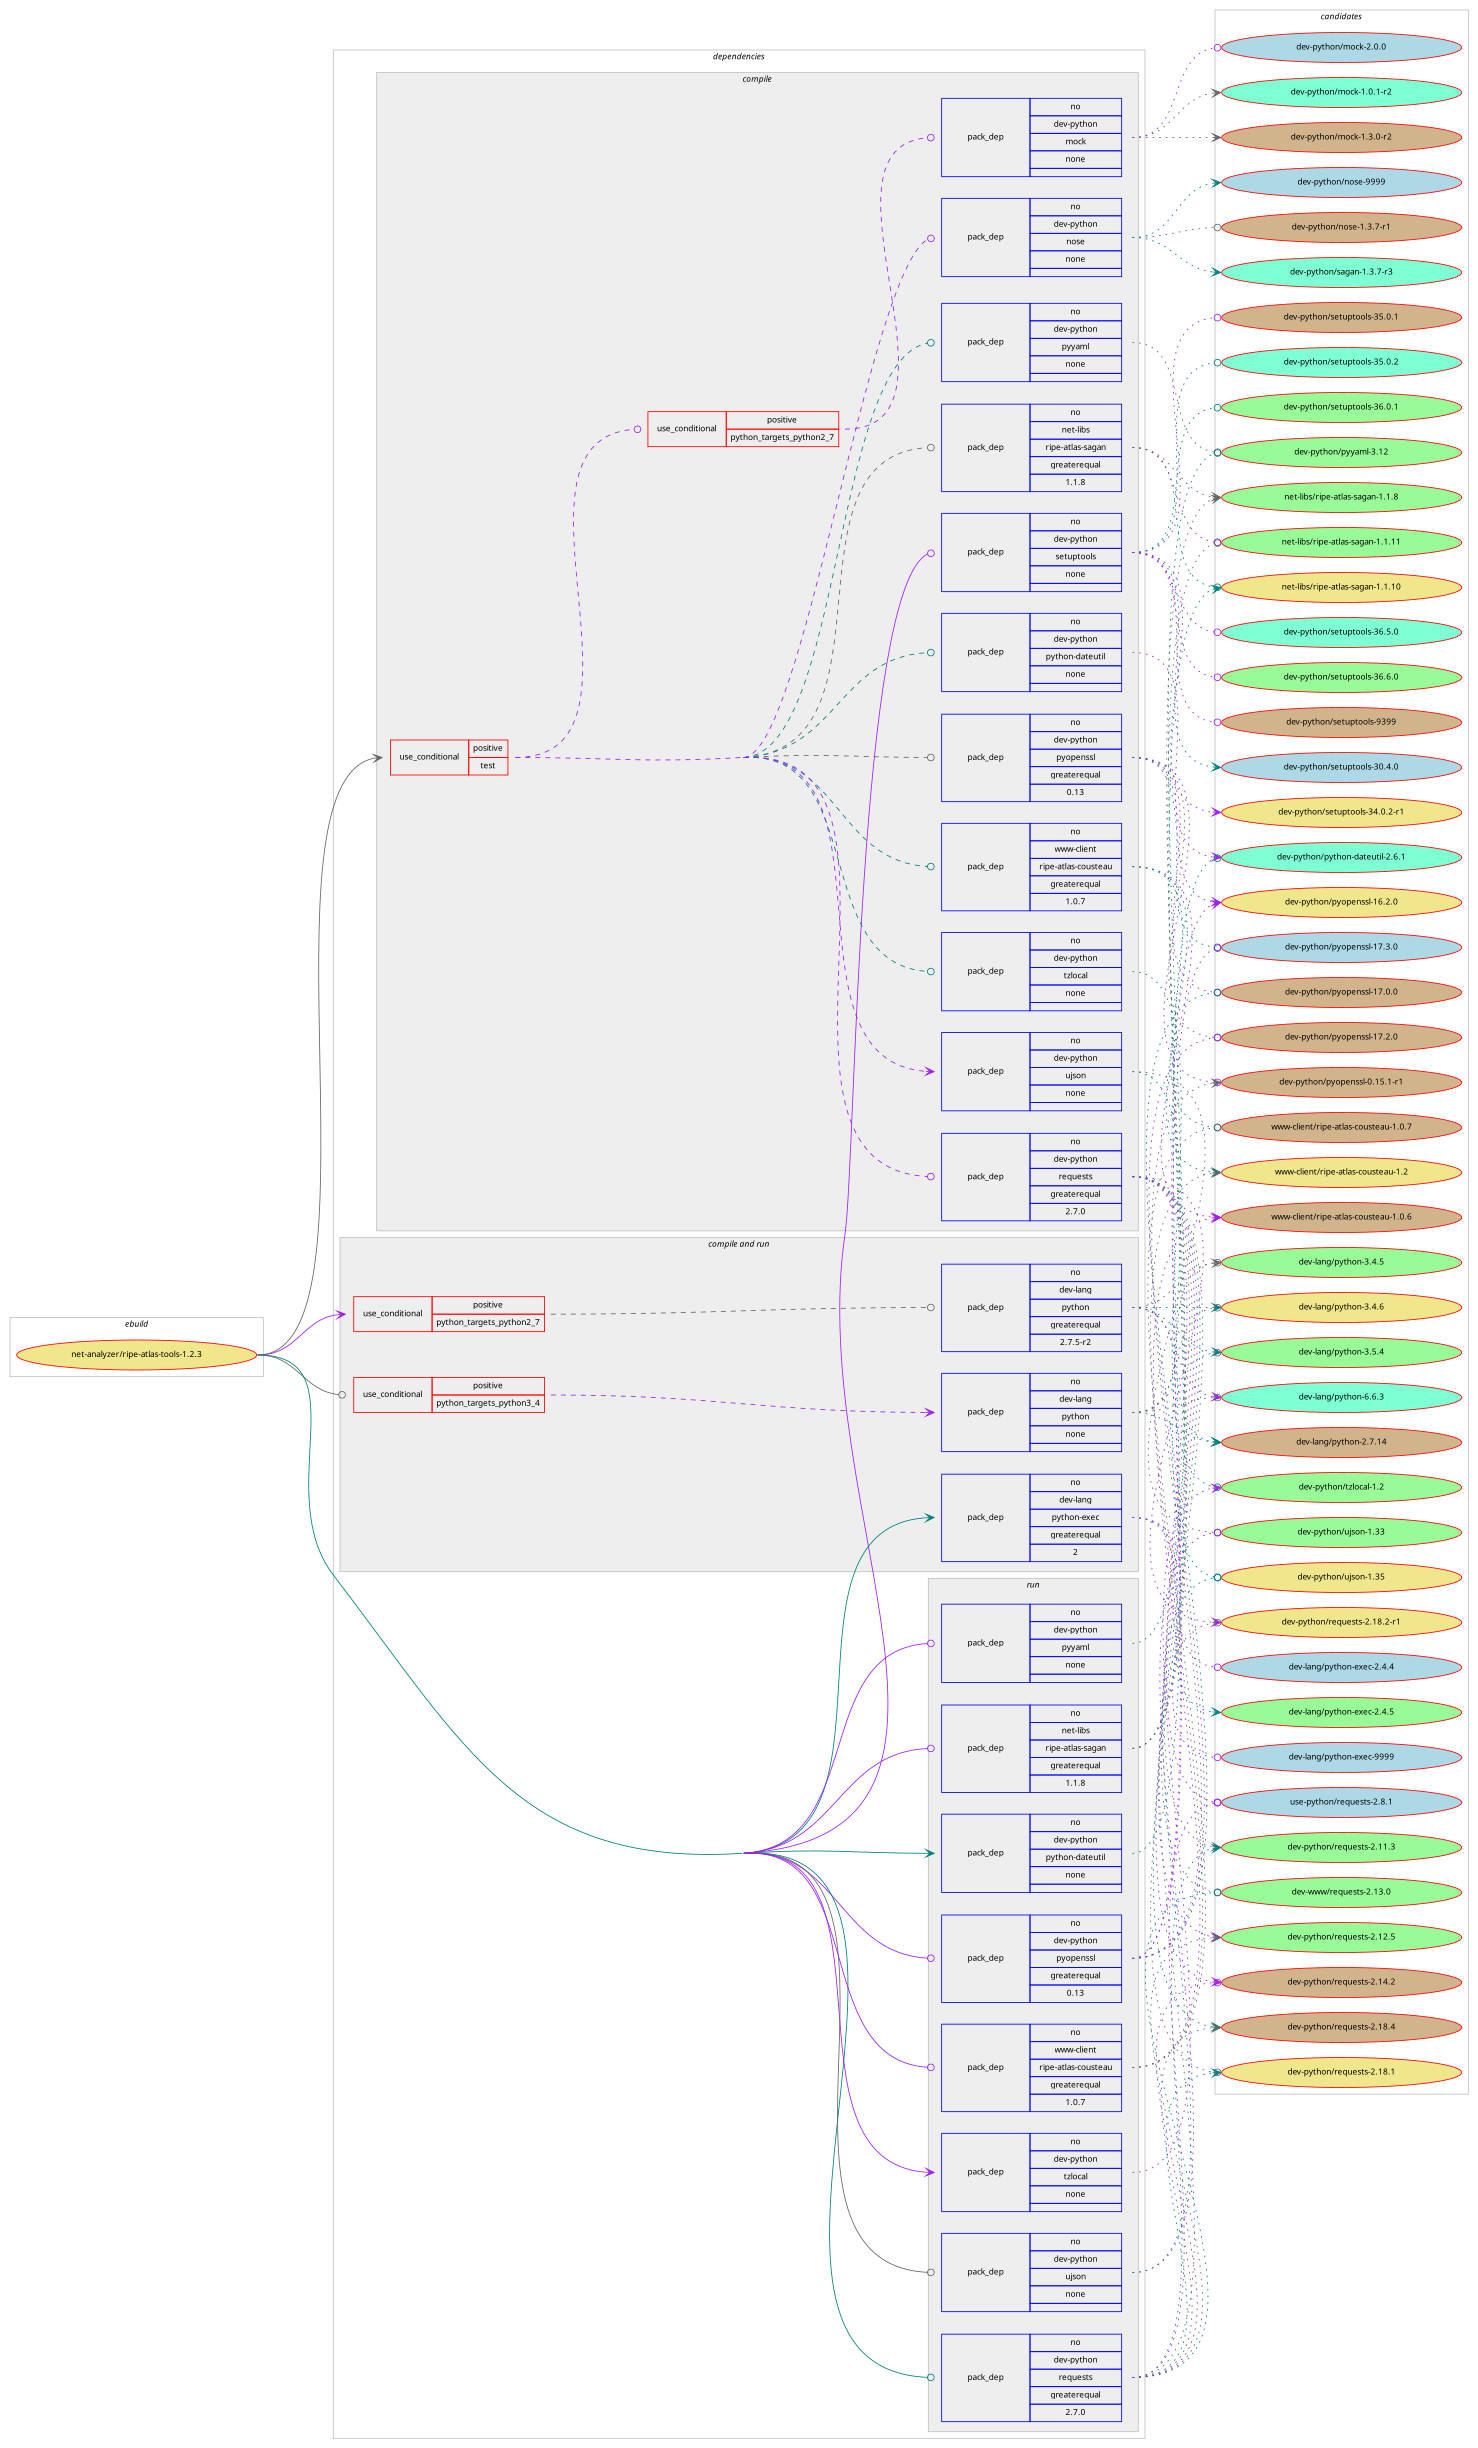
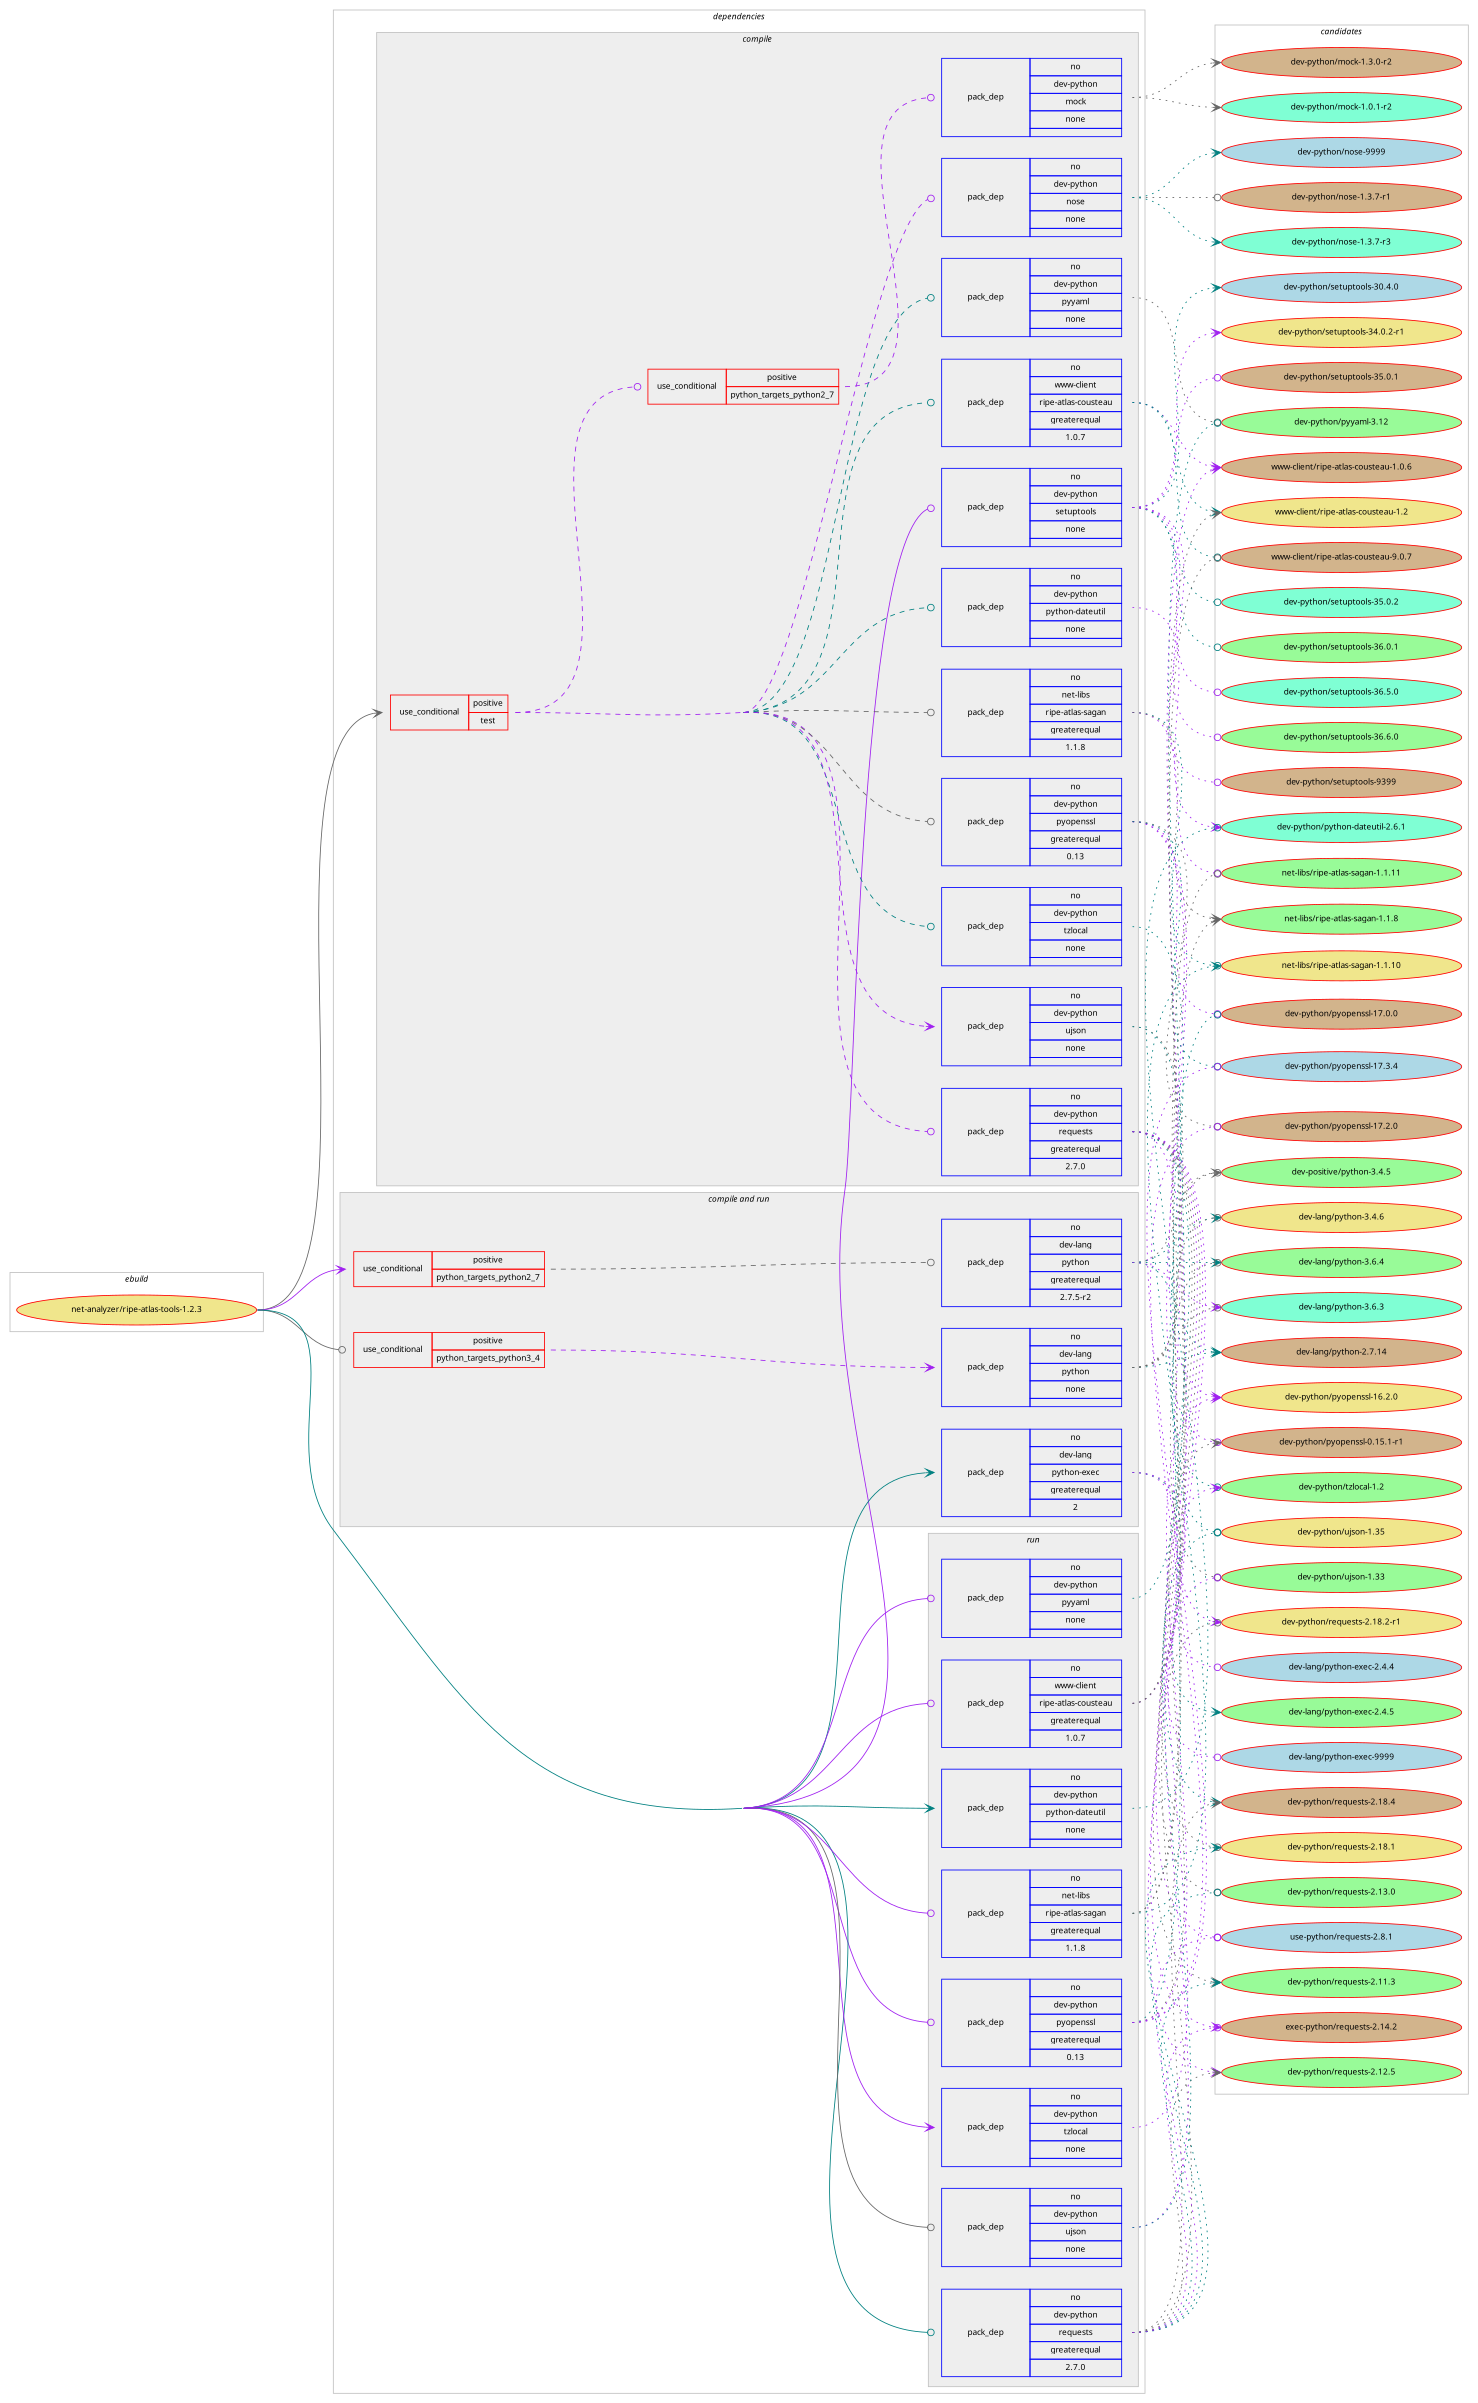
(1342, 48) -> none
(1342, 272) -> (1342, 242)
(1342, 948) -> (1342, 1067)
(1342, 1128) -> (1342, 558)
(1342, 1262) -> (1342, 1172)
(1342, 1352) -> (1342, 1262)
(1342, 1398) -> (1342, 1308)
(1342, 1892) -> (1342, 1892)
(1342, 1982) -> (1342, 2028)
